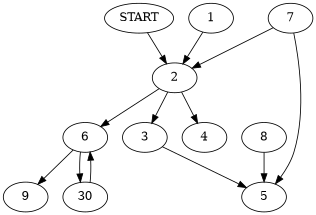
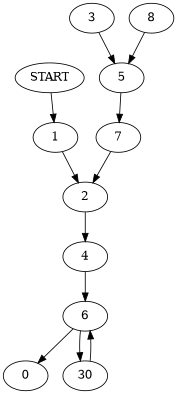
(155, 45) -> (52, 104)
(162, 104) -> none
(133, 105) -> (85, 282)
(301, 107) -> (120, 104)
(26, 197) -> (26, 376)
